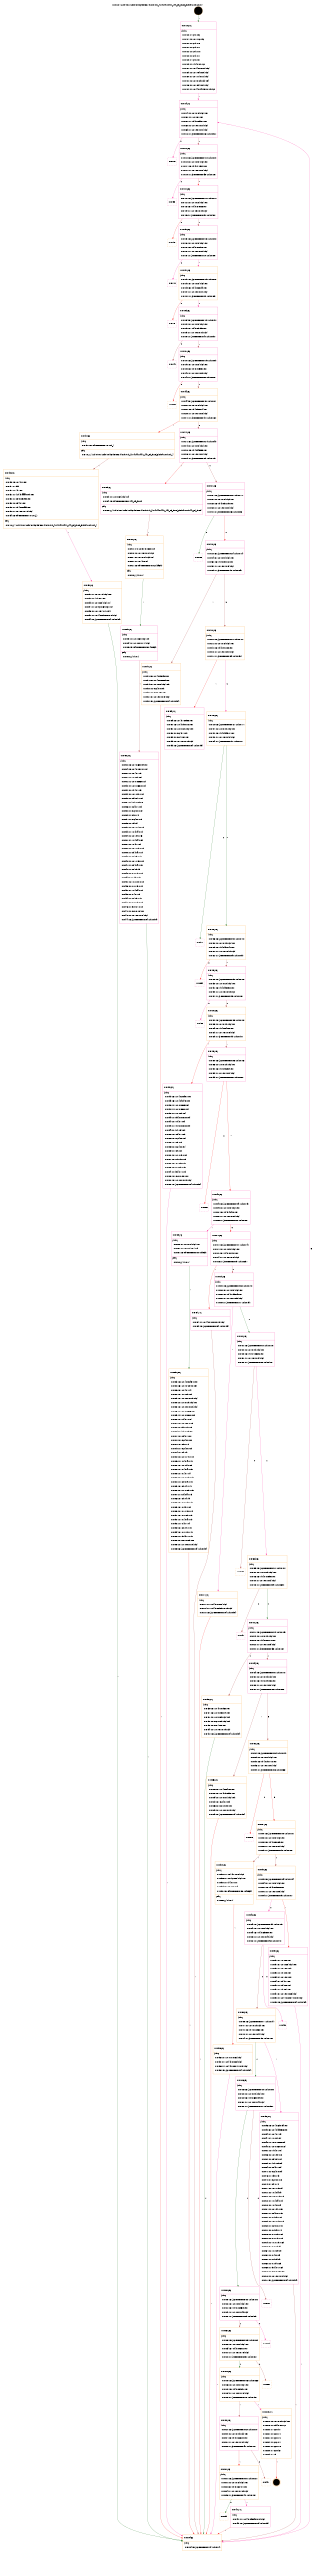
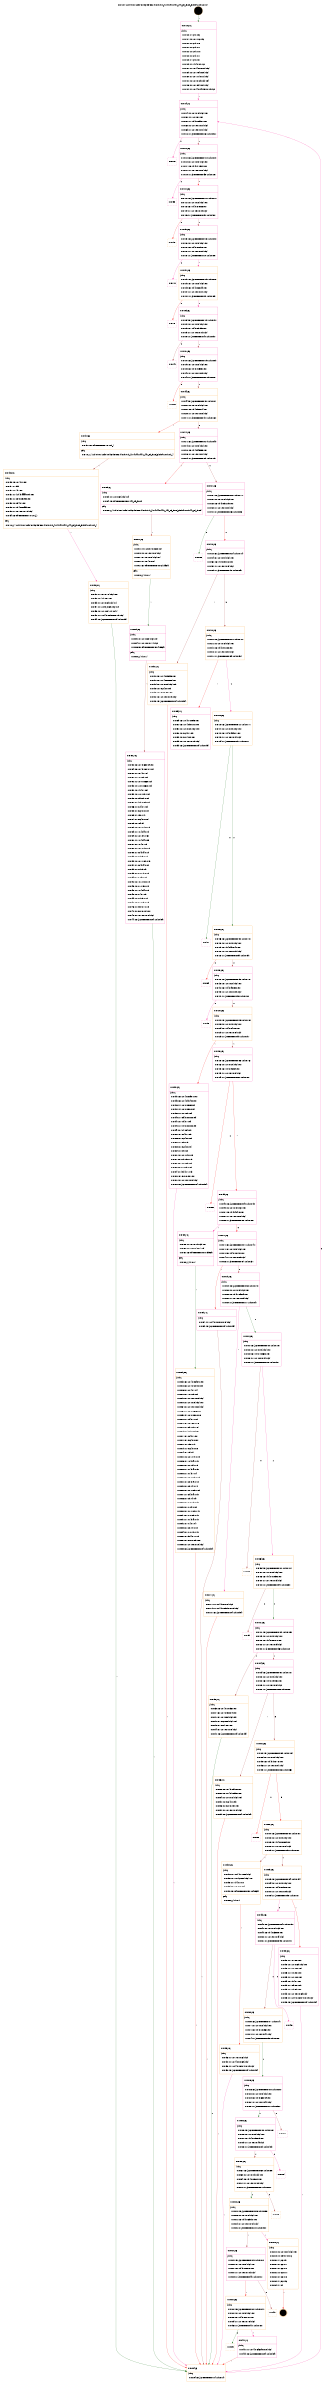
(279, 2198) -> none
